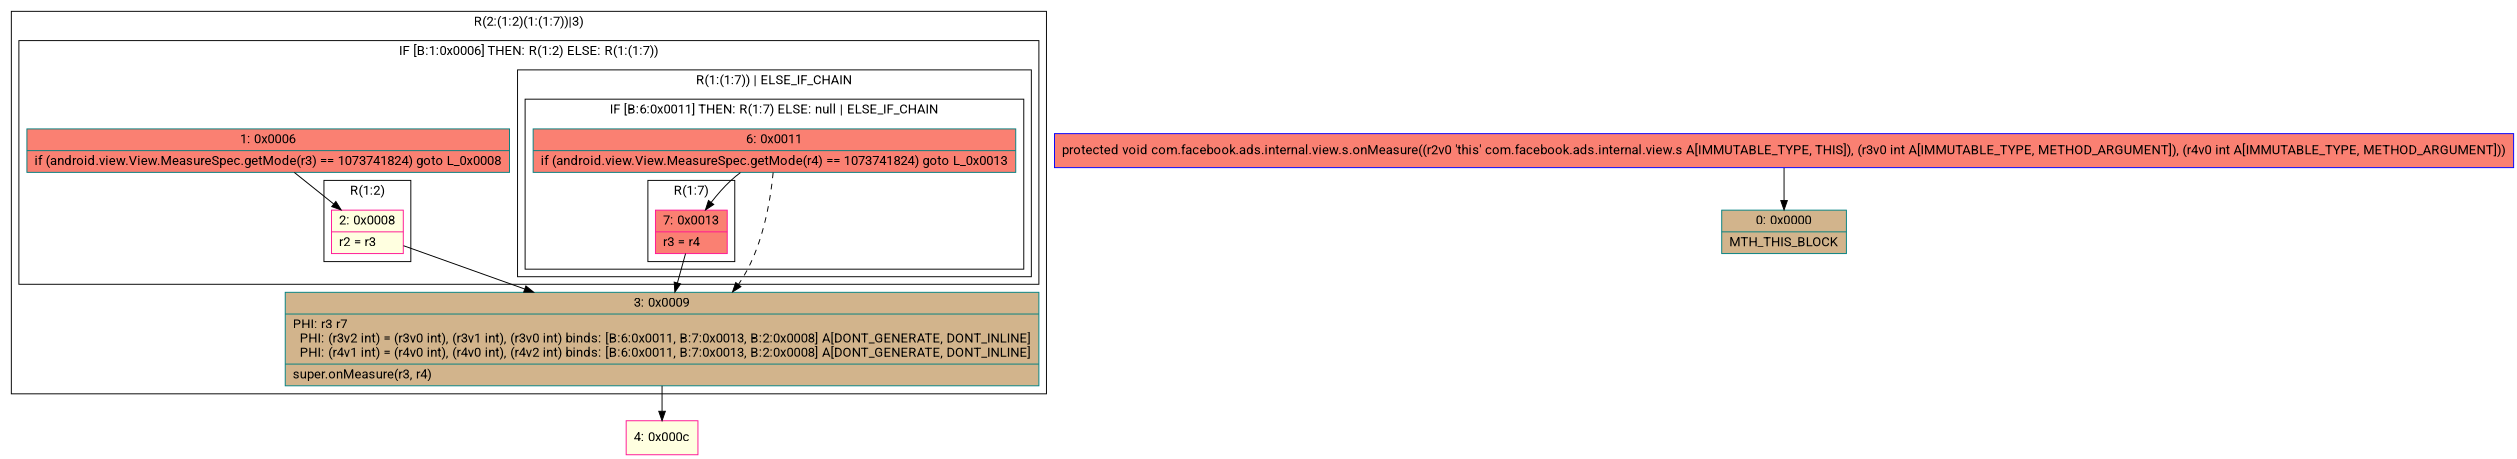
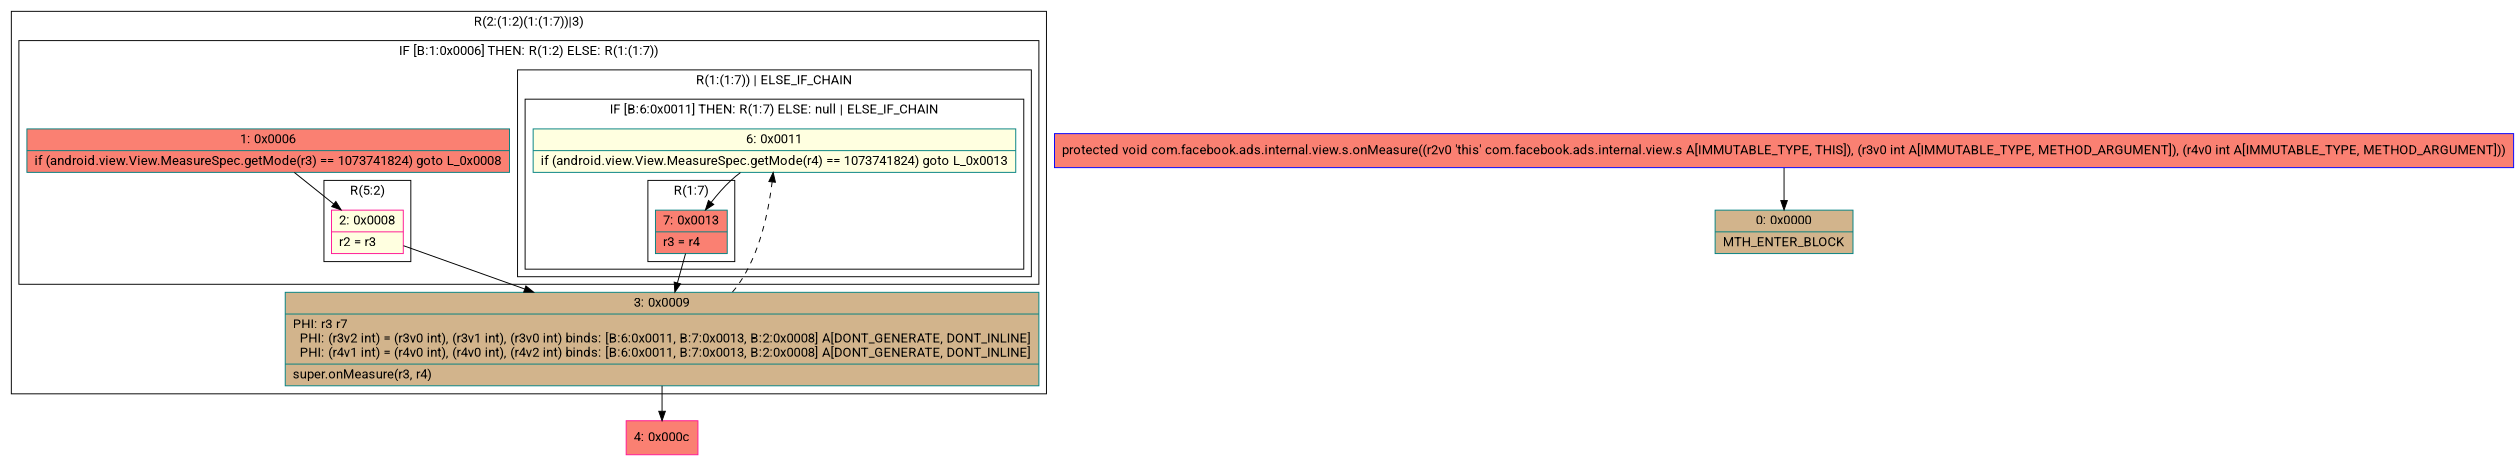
(774, 151) -> (774, 151)
(367, 191) -> (367, 191)
(762, 231) -> (760, 240)
(691, 232) -> (691, 232)
(1784, 242) -> (1784, 242)
(662, 438) -> (662, 438)
